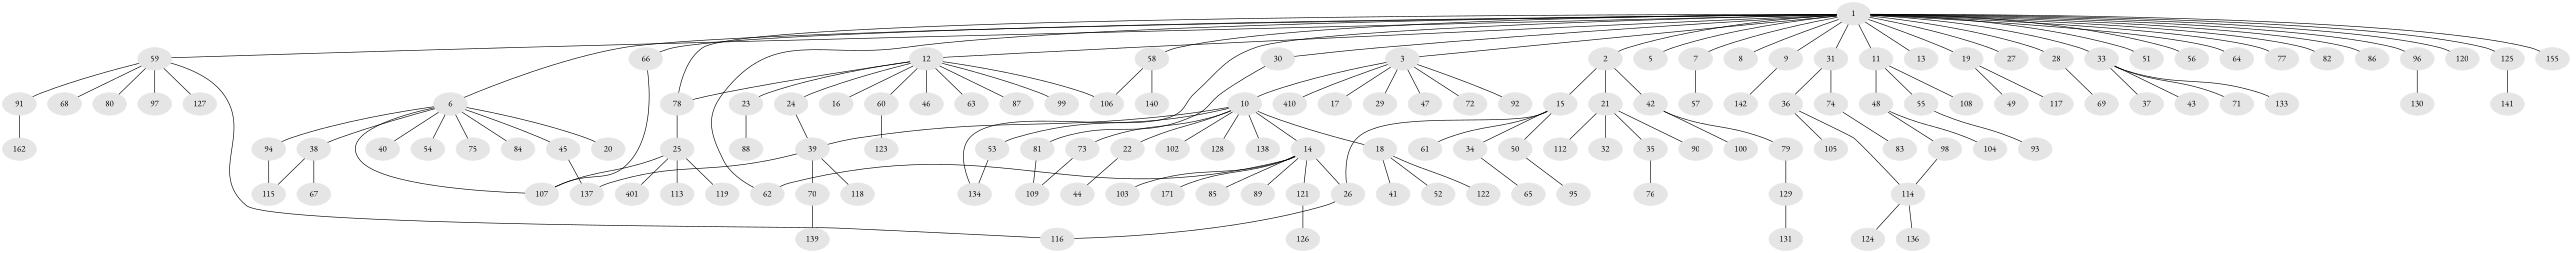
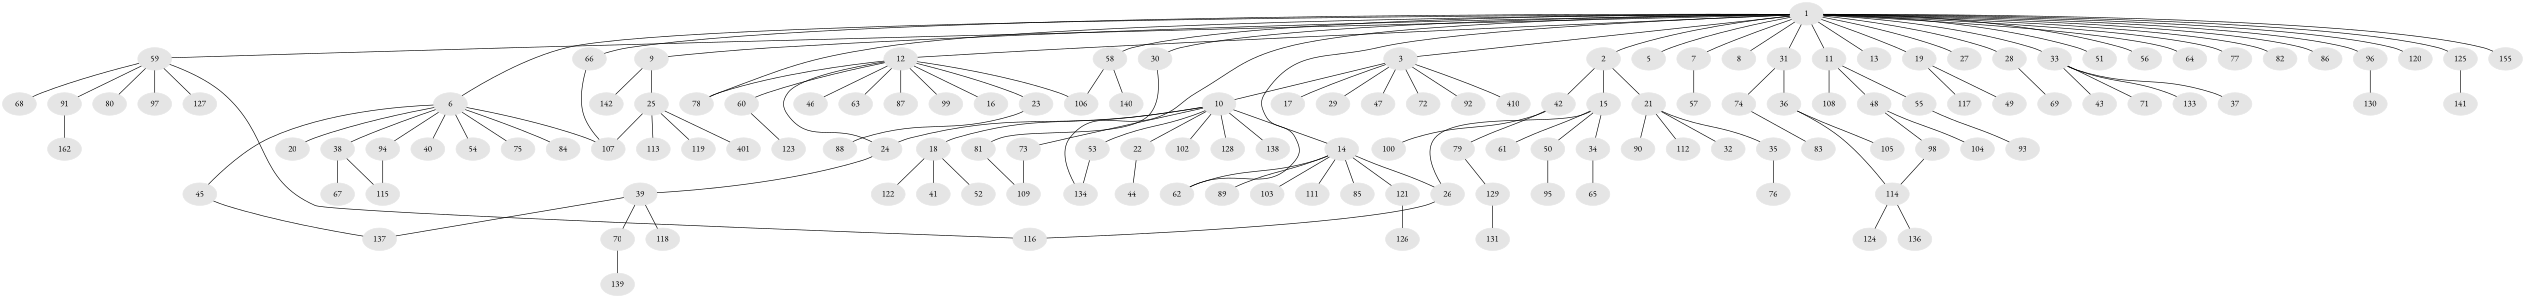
(978, 126) -> (1004, 123)
(677, 127) -> (651, 81)
(1168, 194) -> (1312, 194)
